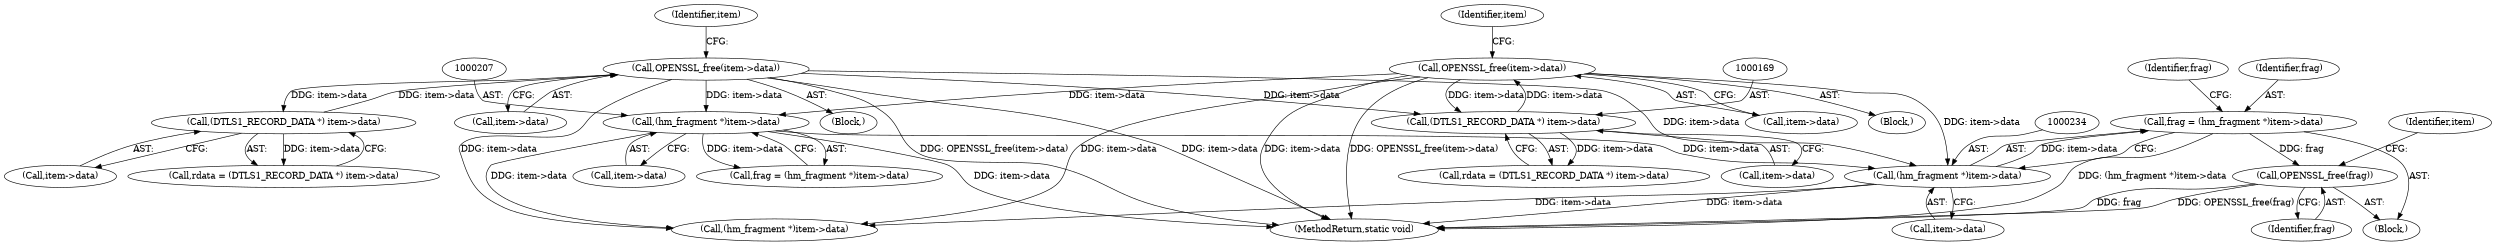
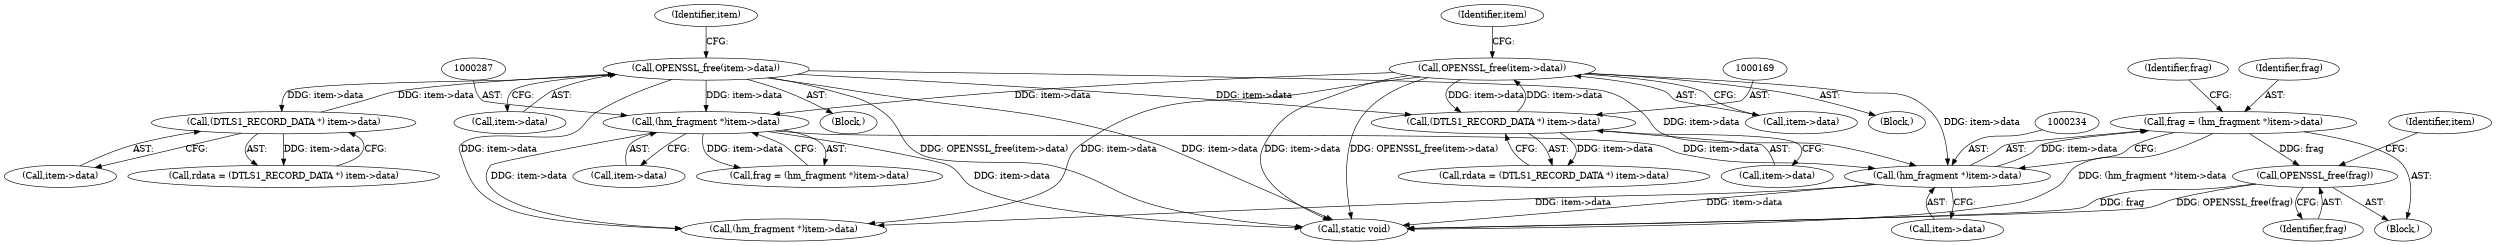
(474, 69) -> (474, 69)
(1354, 230) -> (1354, 230)
